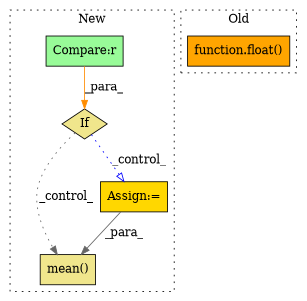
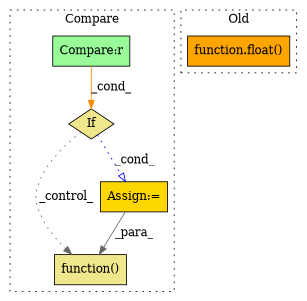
(92, 20) -> (92, 20)
(104, 88) -> (111, 88)
(139, 160) -> (135, 160)
(68, 270) -> (90, 270)
